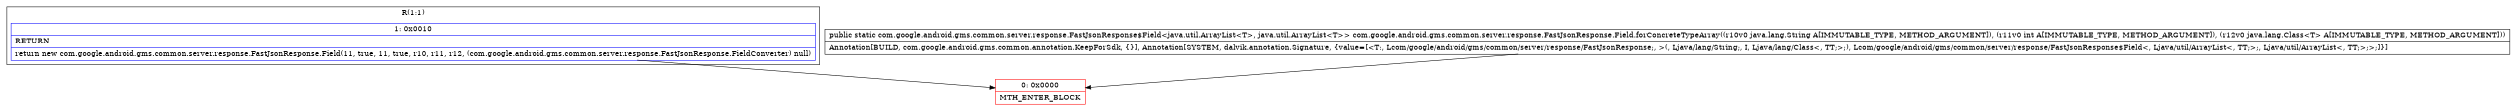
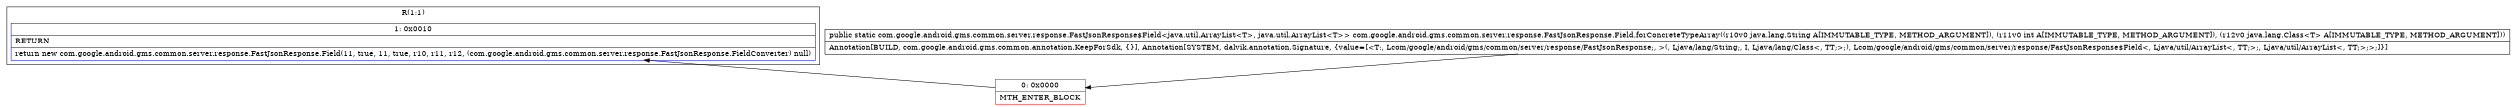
(813, 74) -> (822, 74)
